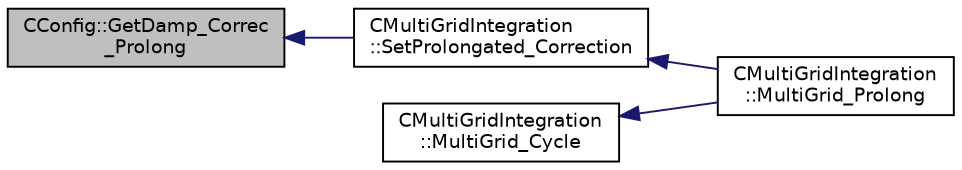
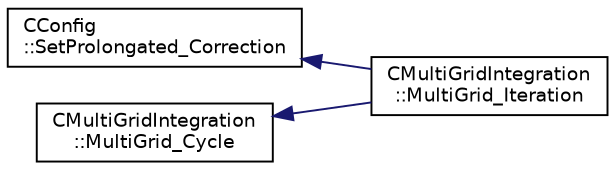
(146, 38) -> none
(501, 38) -> (155, 38)
(836, 86) -> (489, 86)
